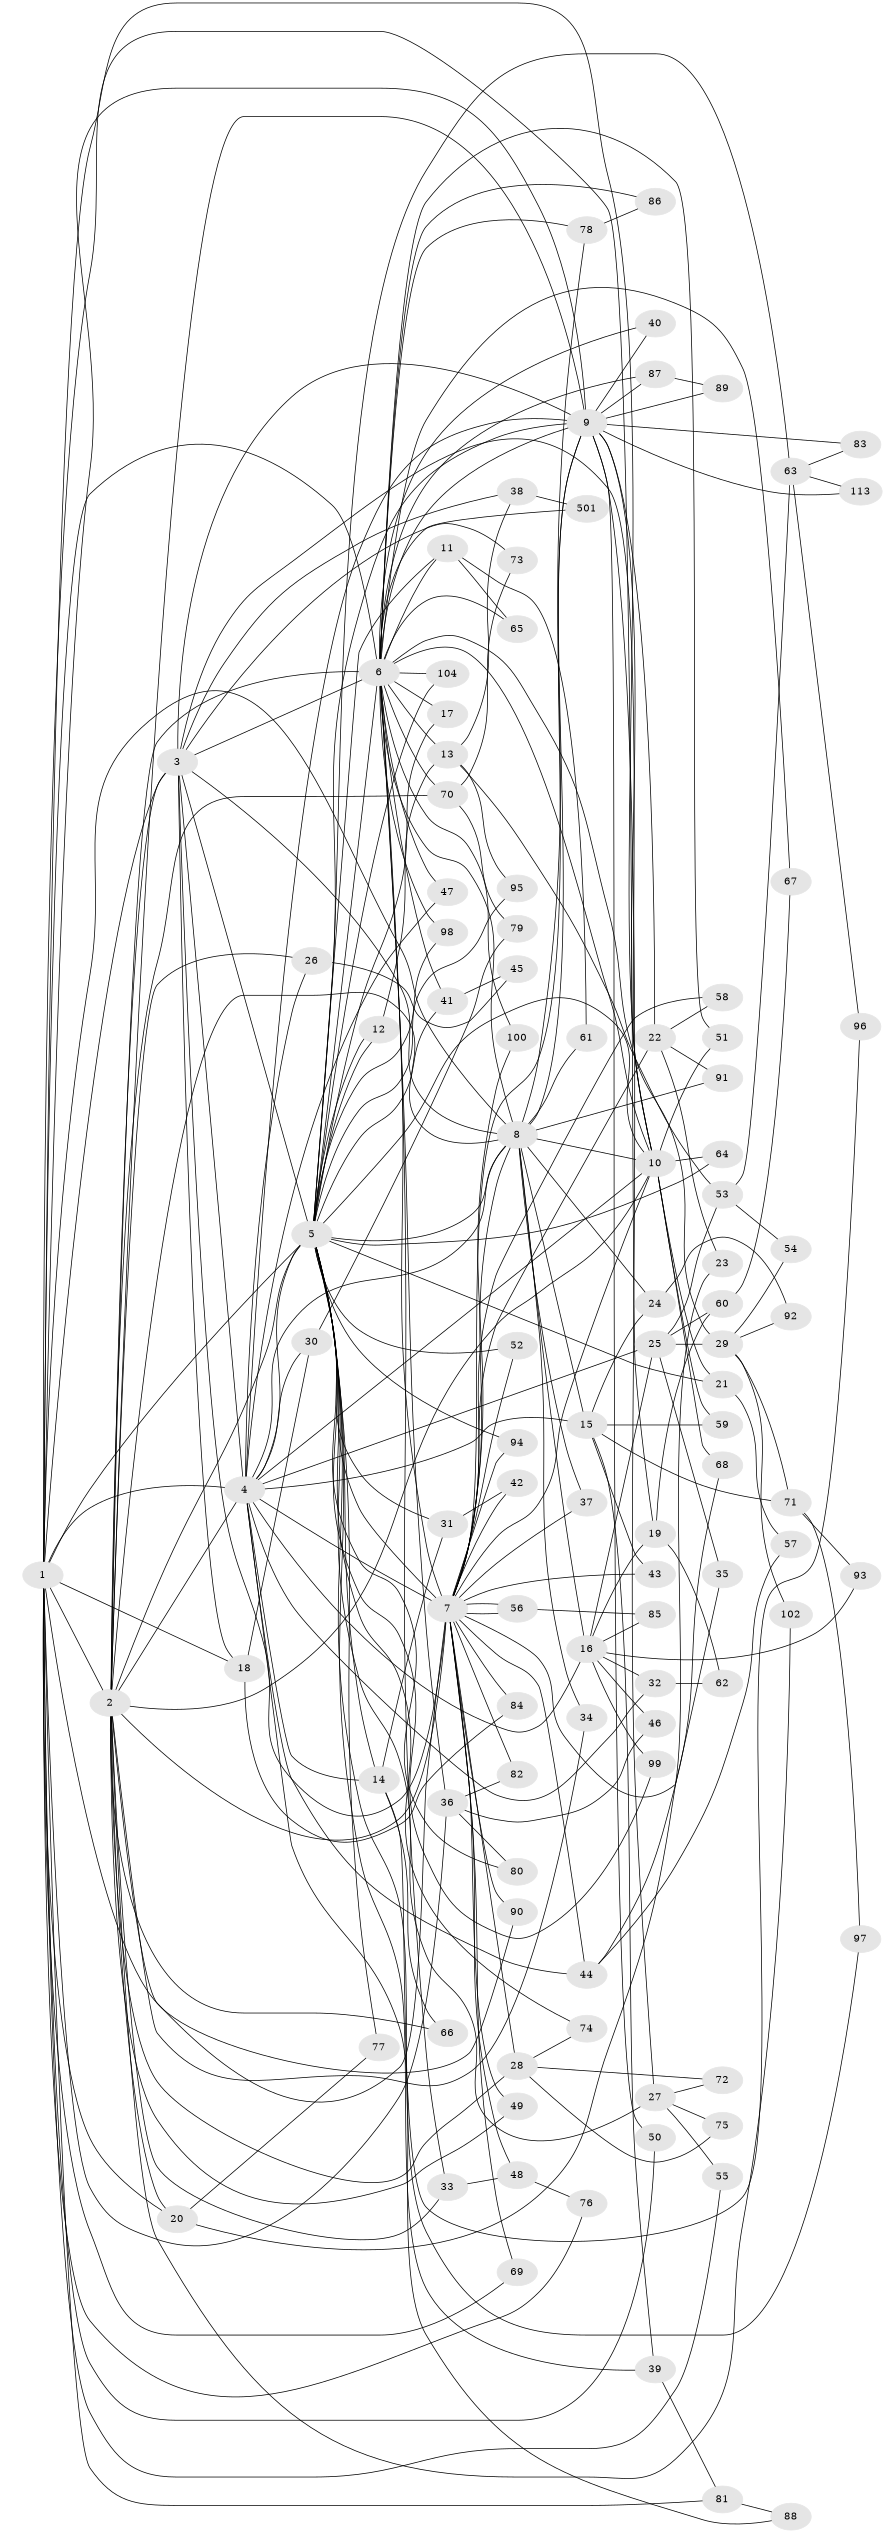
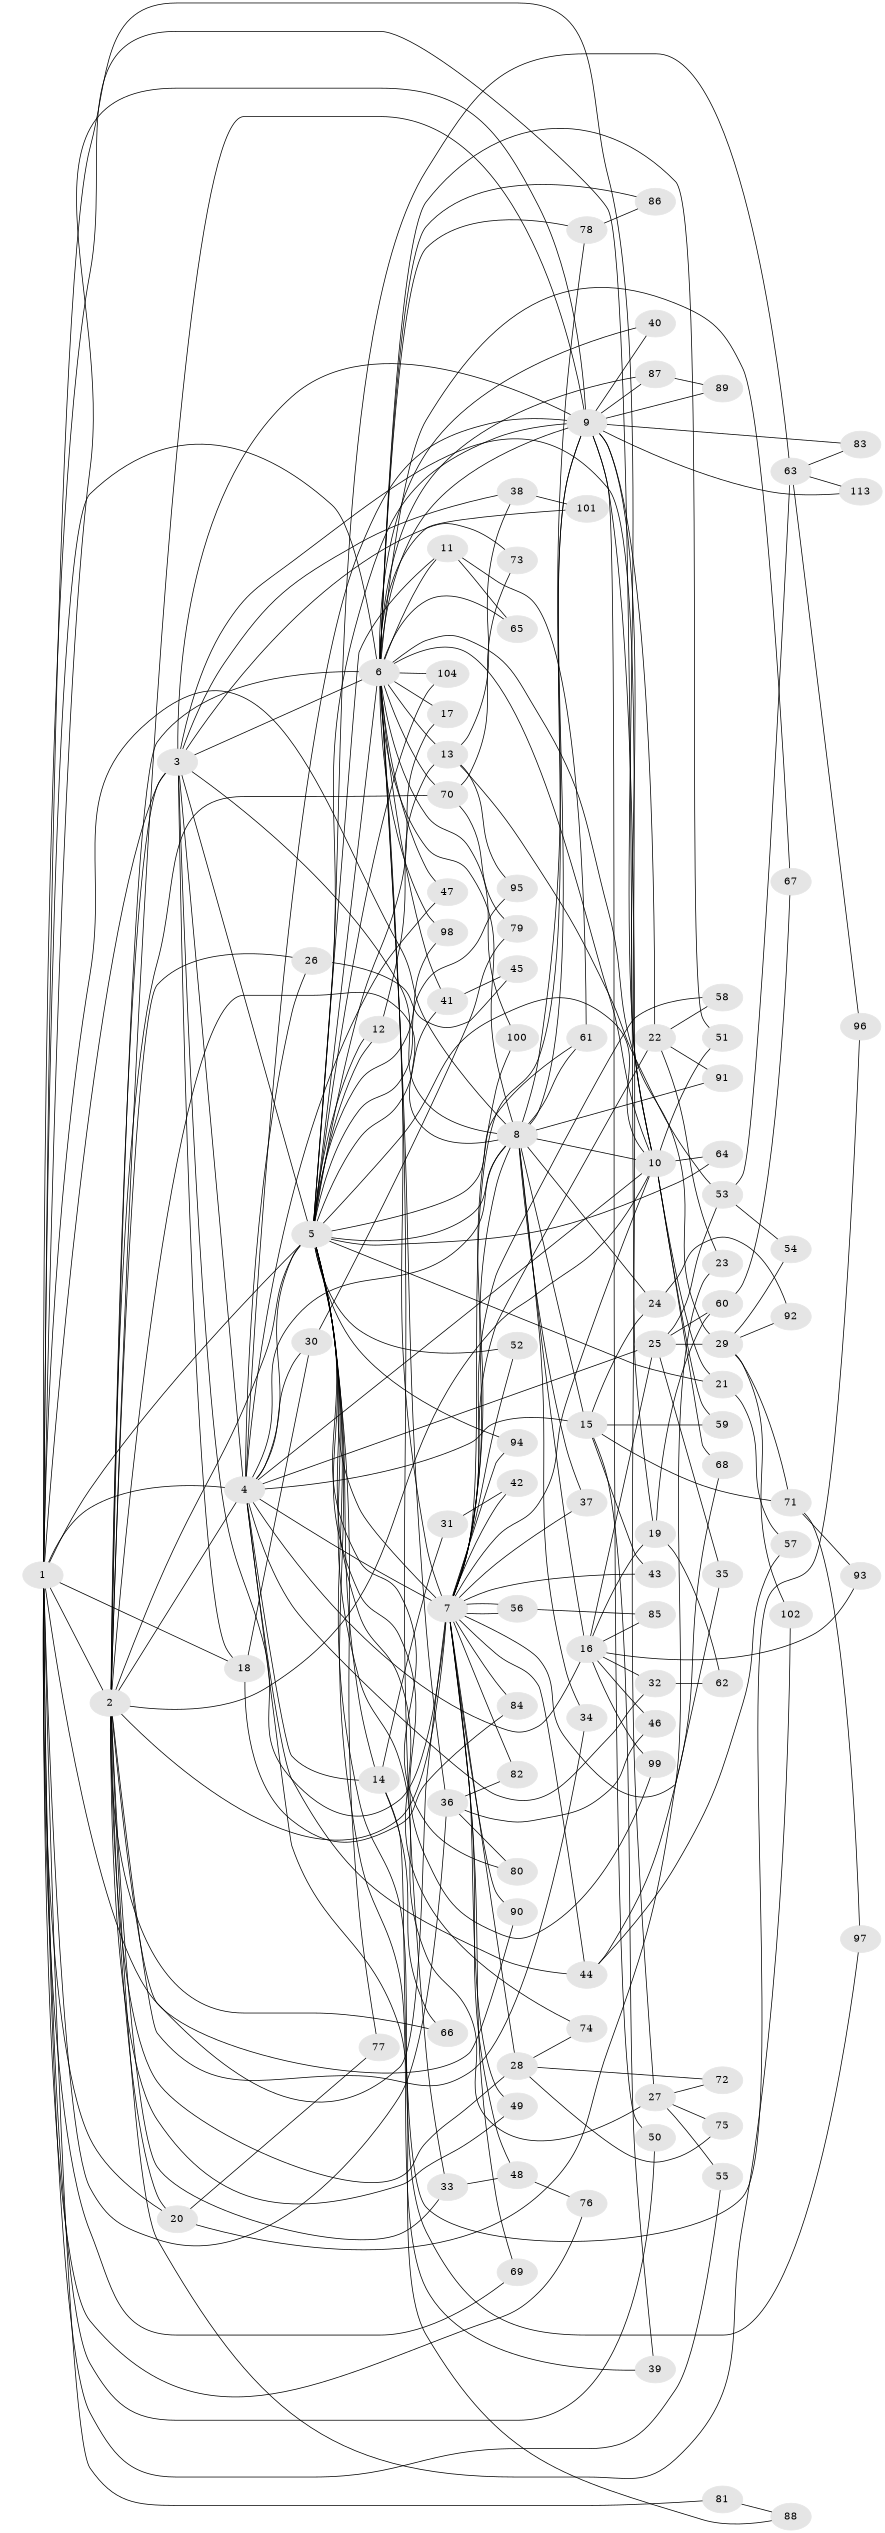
(587, 509) -> (587, 509)
(354, 1464) -> (476, 1180)
(689, 2434) -> none
